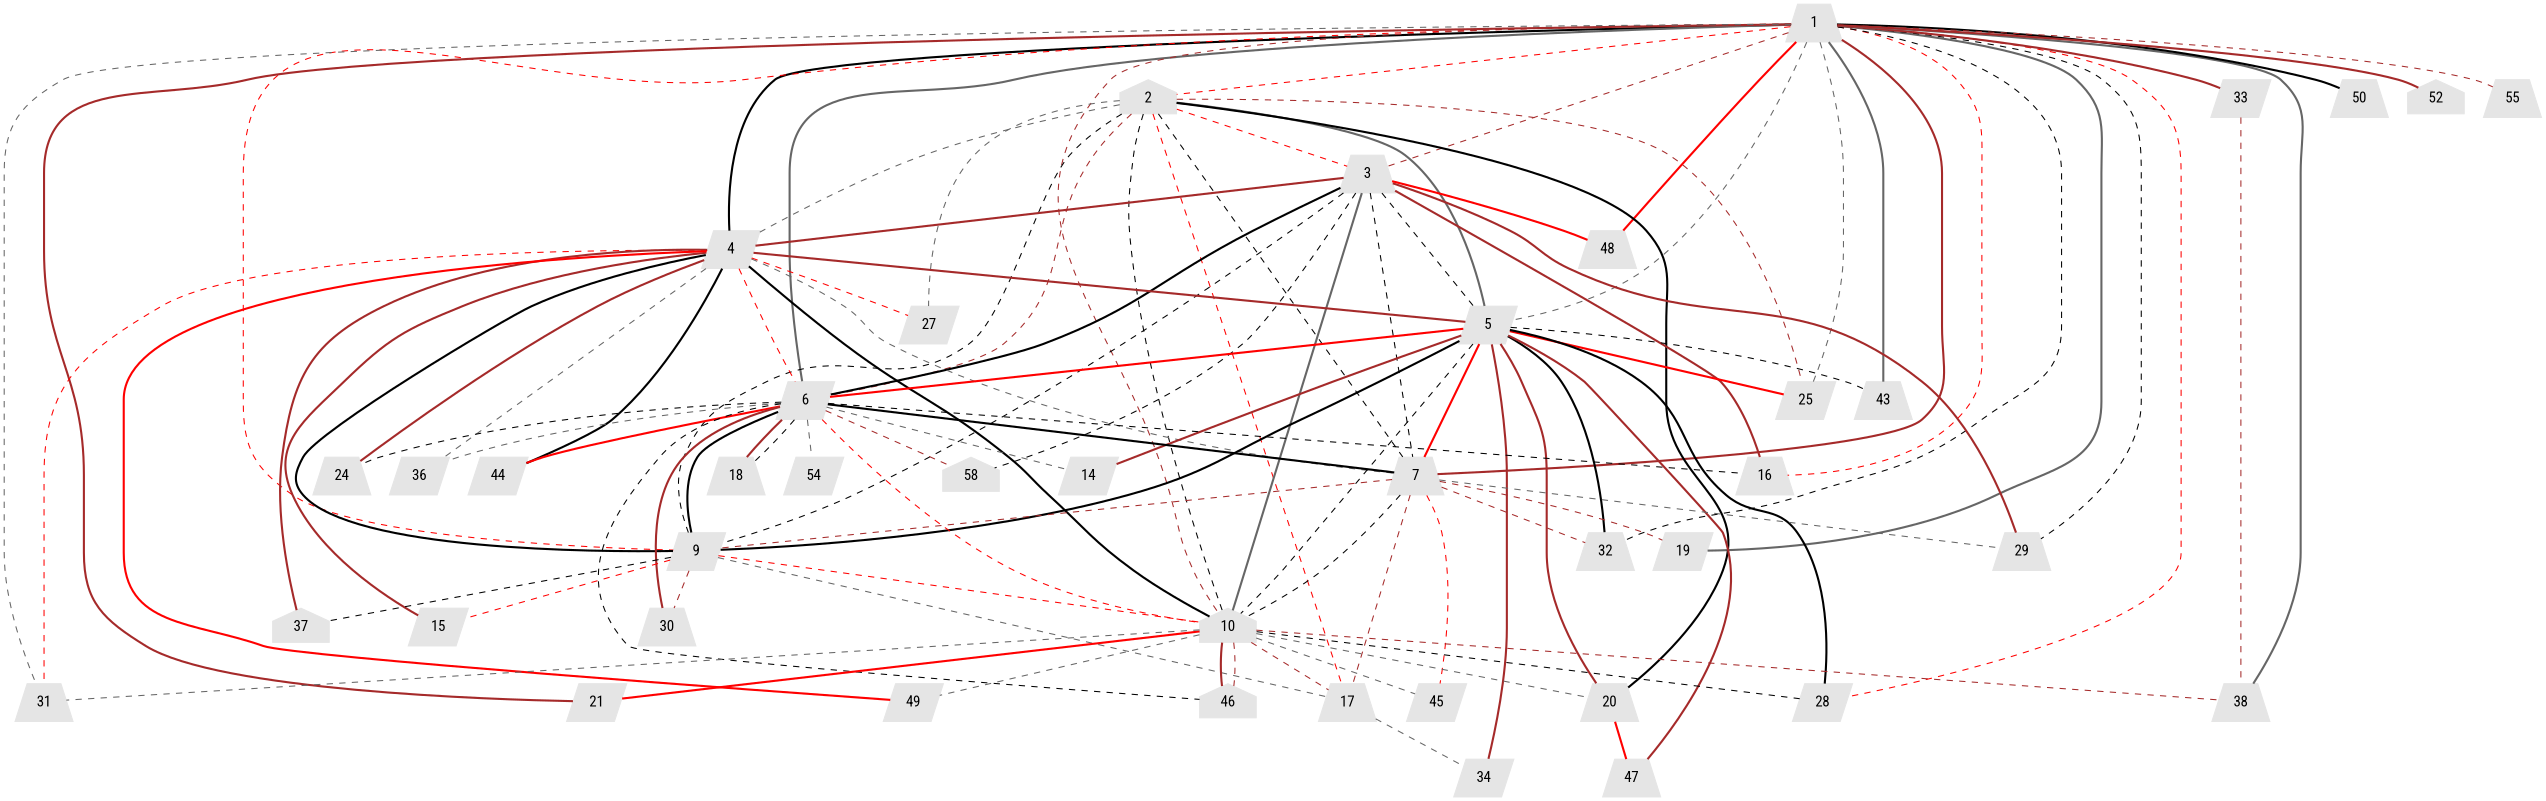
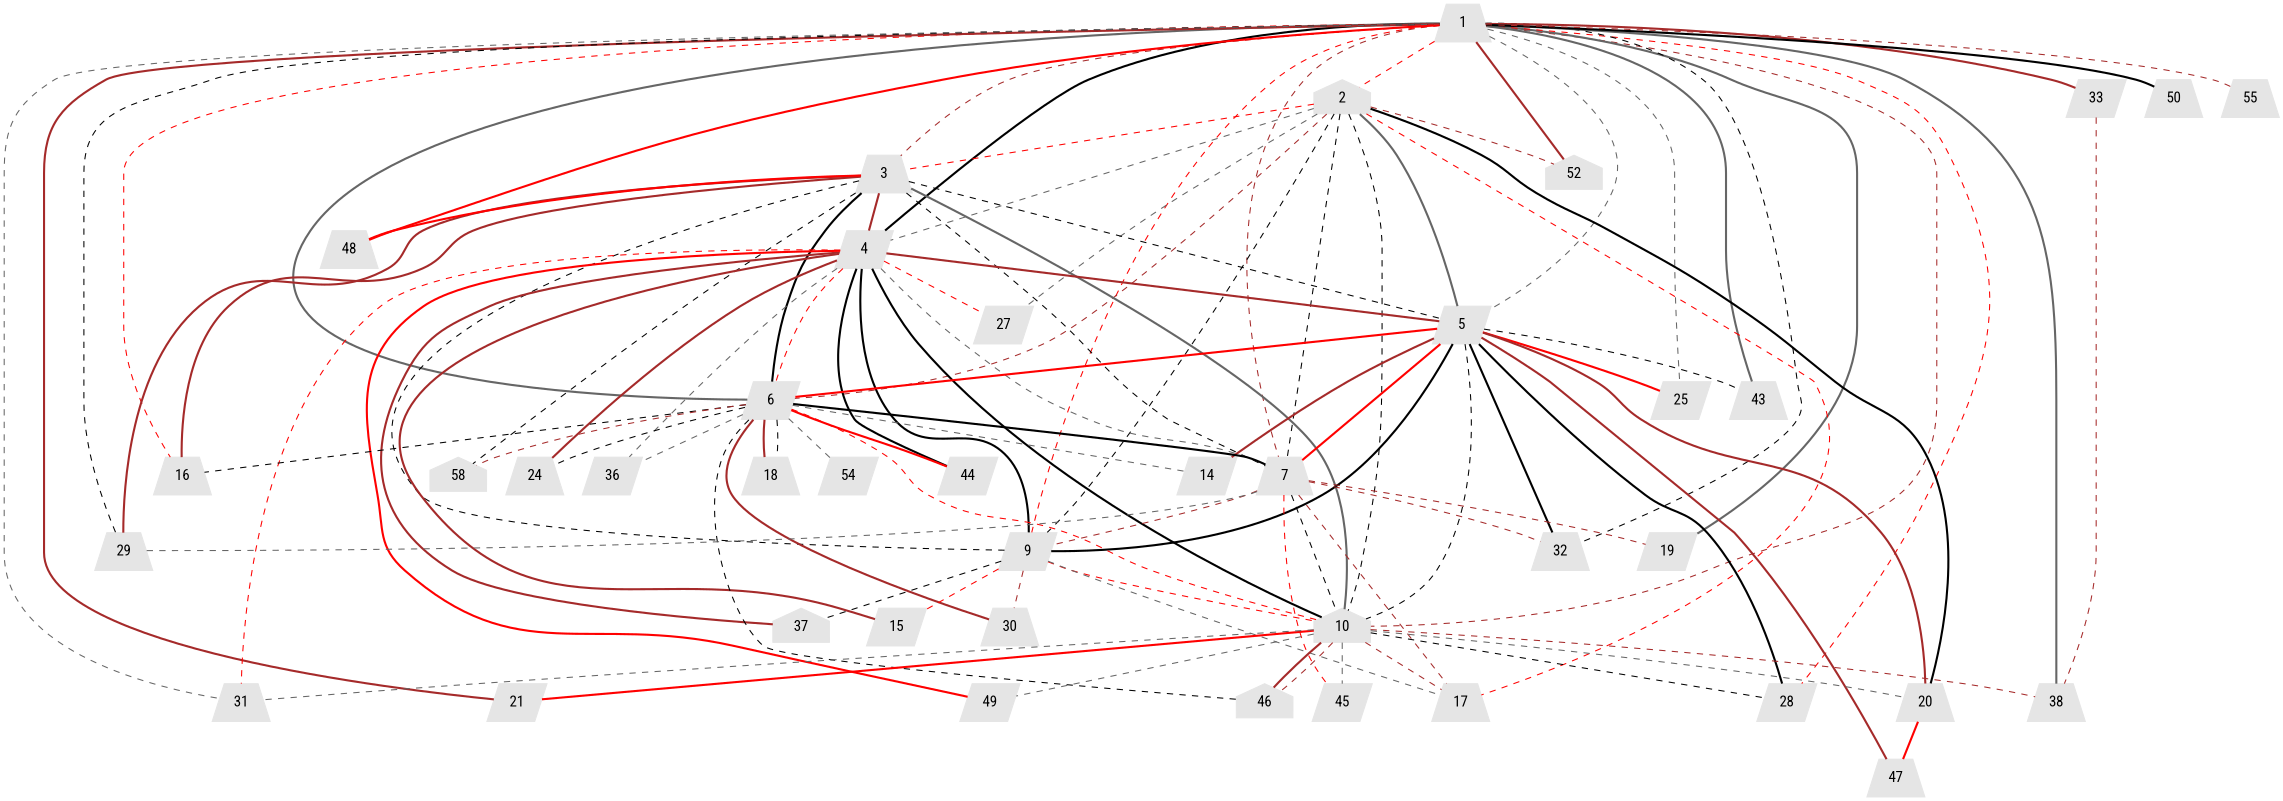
(1559, 122) -> (1463, 133)
(1893, 431) -> (1254, 190)
(703, 451) -> none
(1484, 778) -> none
